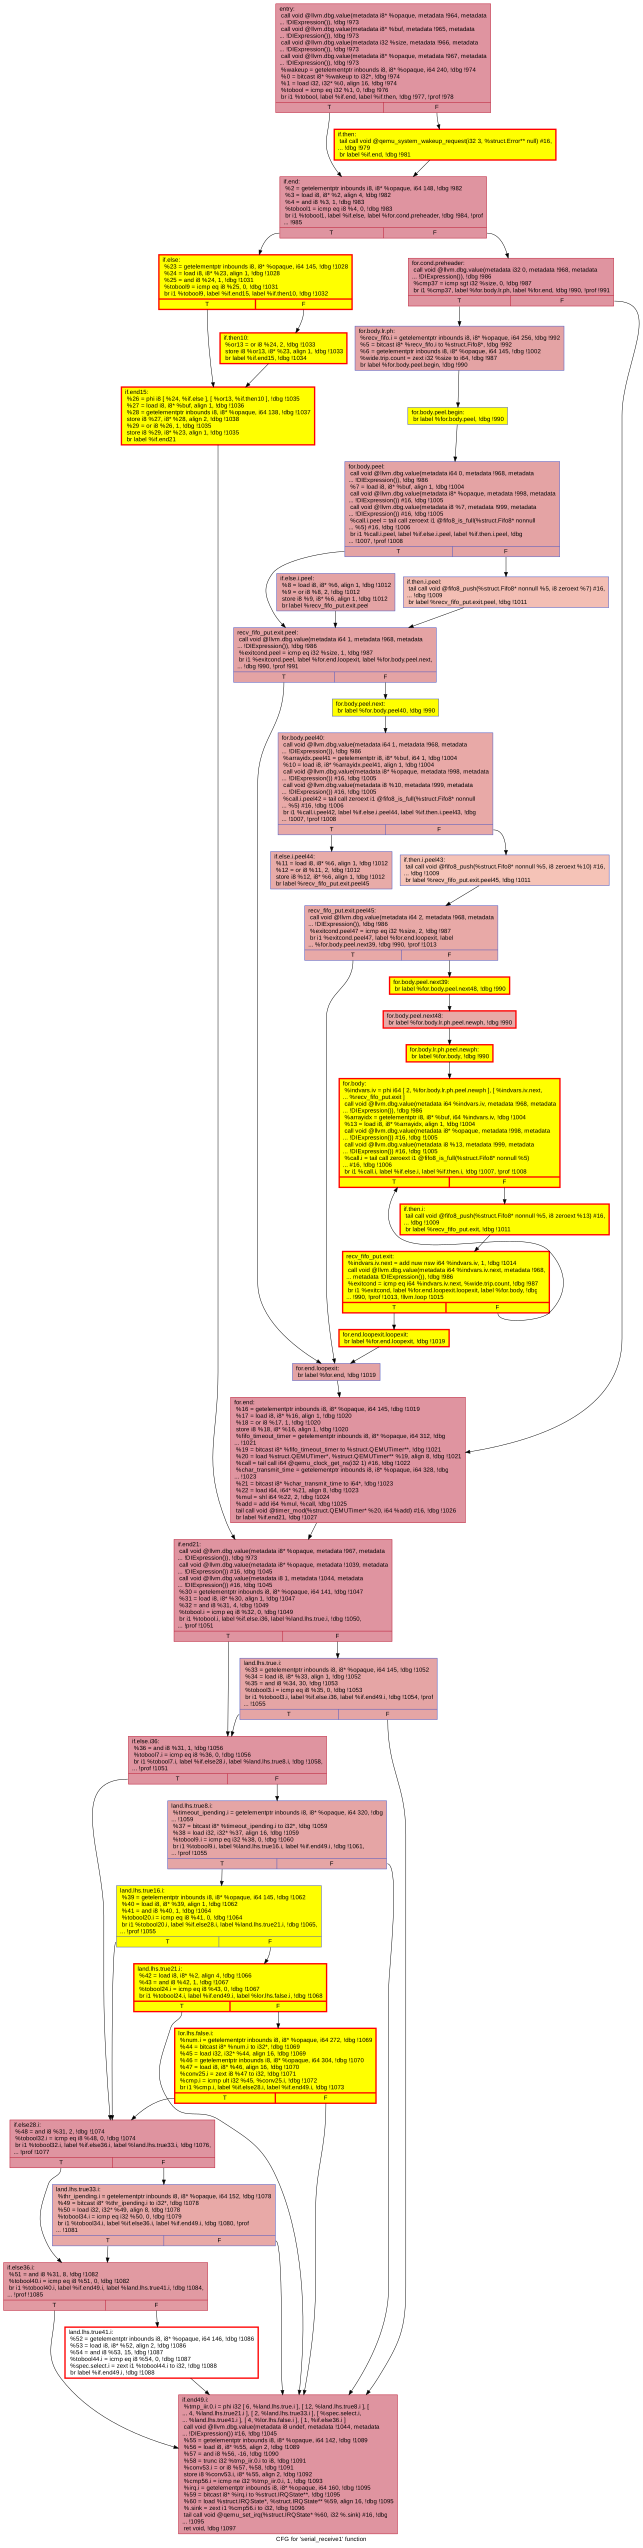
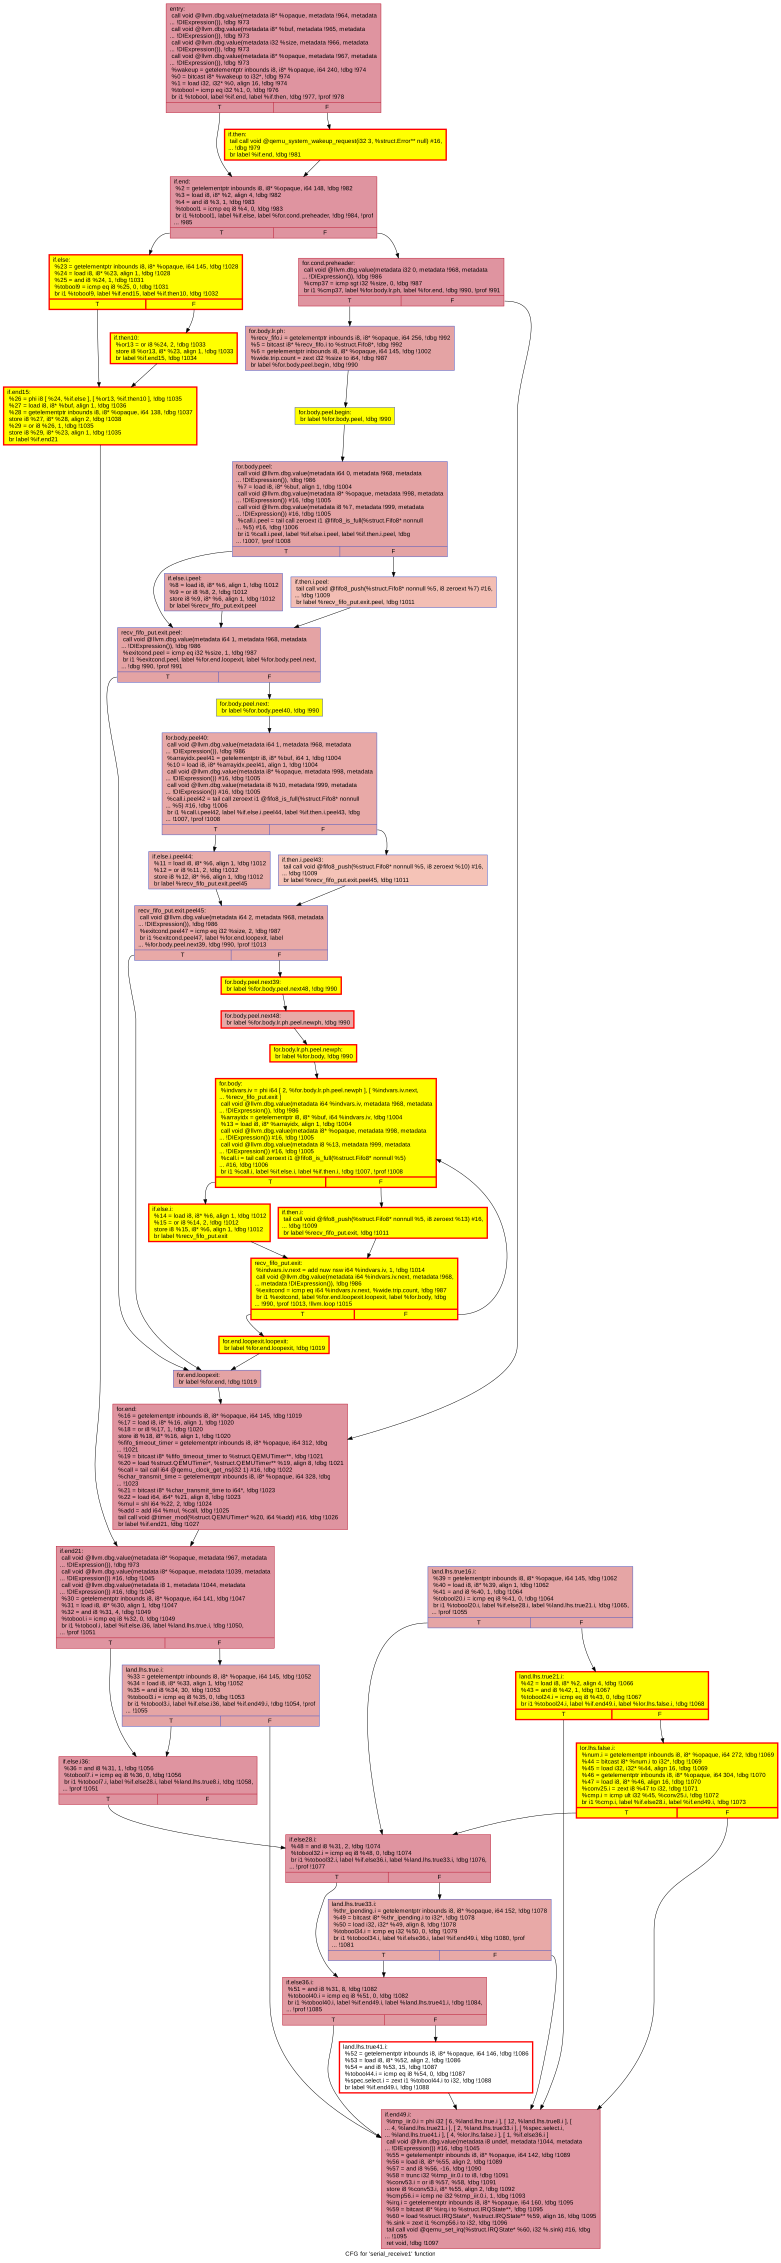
none -> (218, 895)
none -> (209, 1223)
(277, 1835) -> none
(219, 1916) -> (530, 1597)
